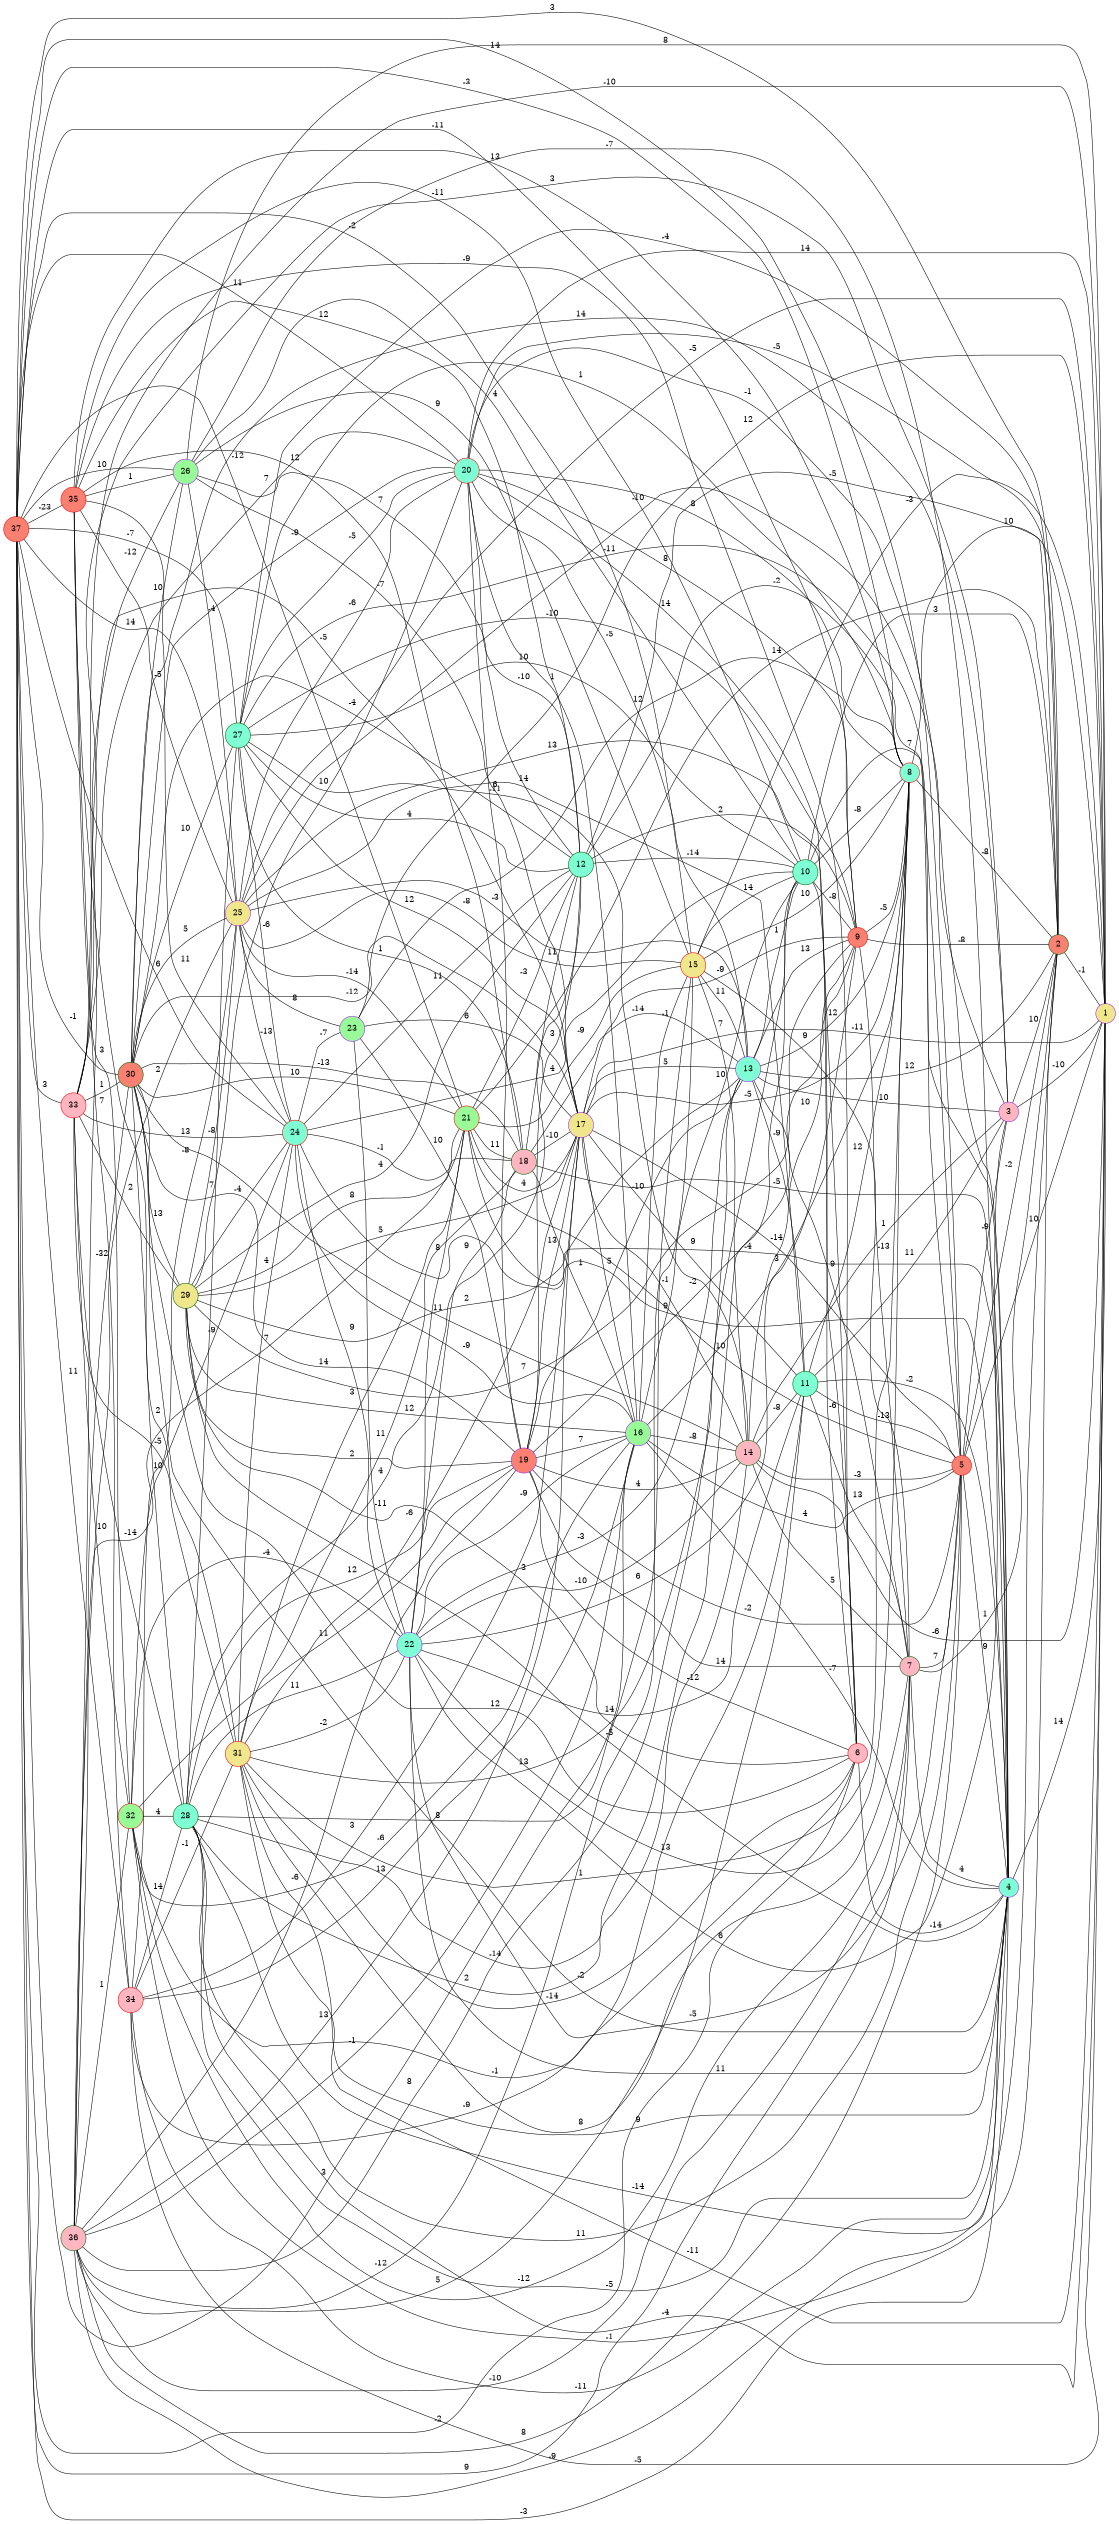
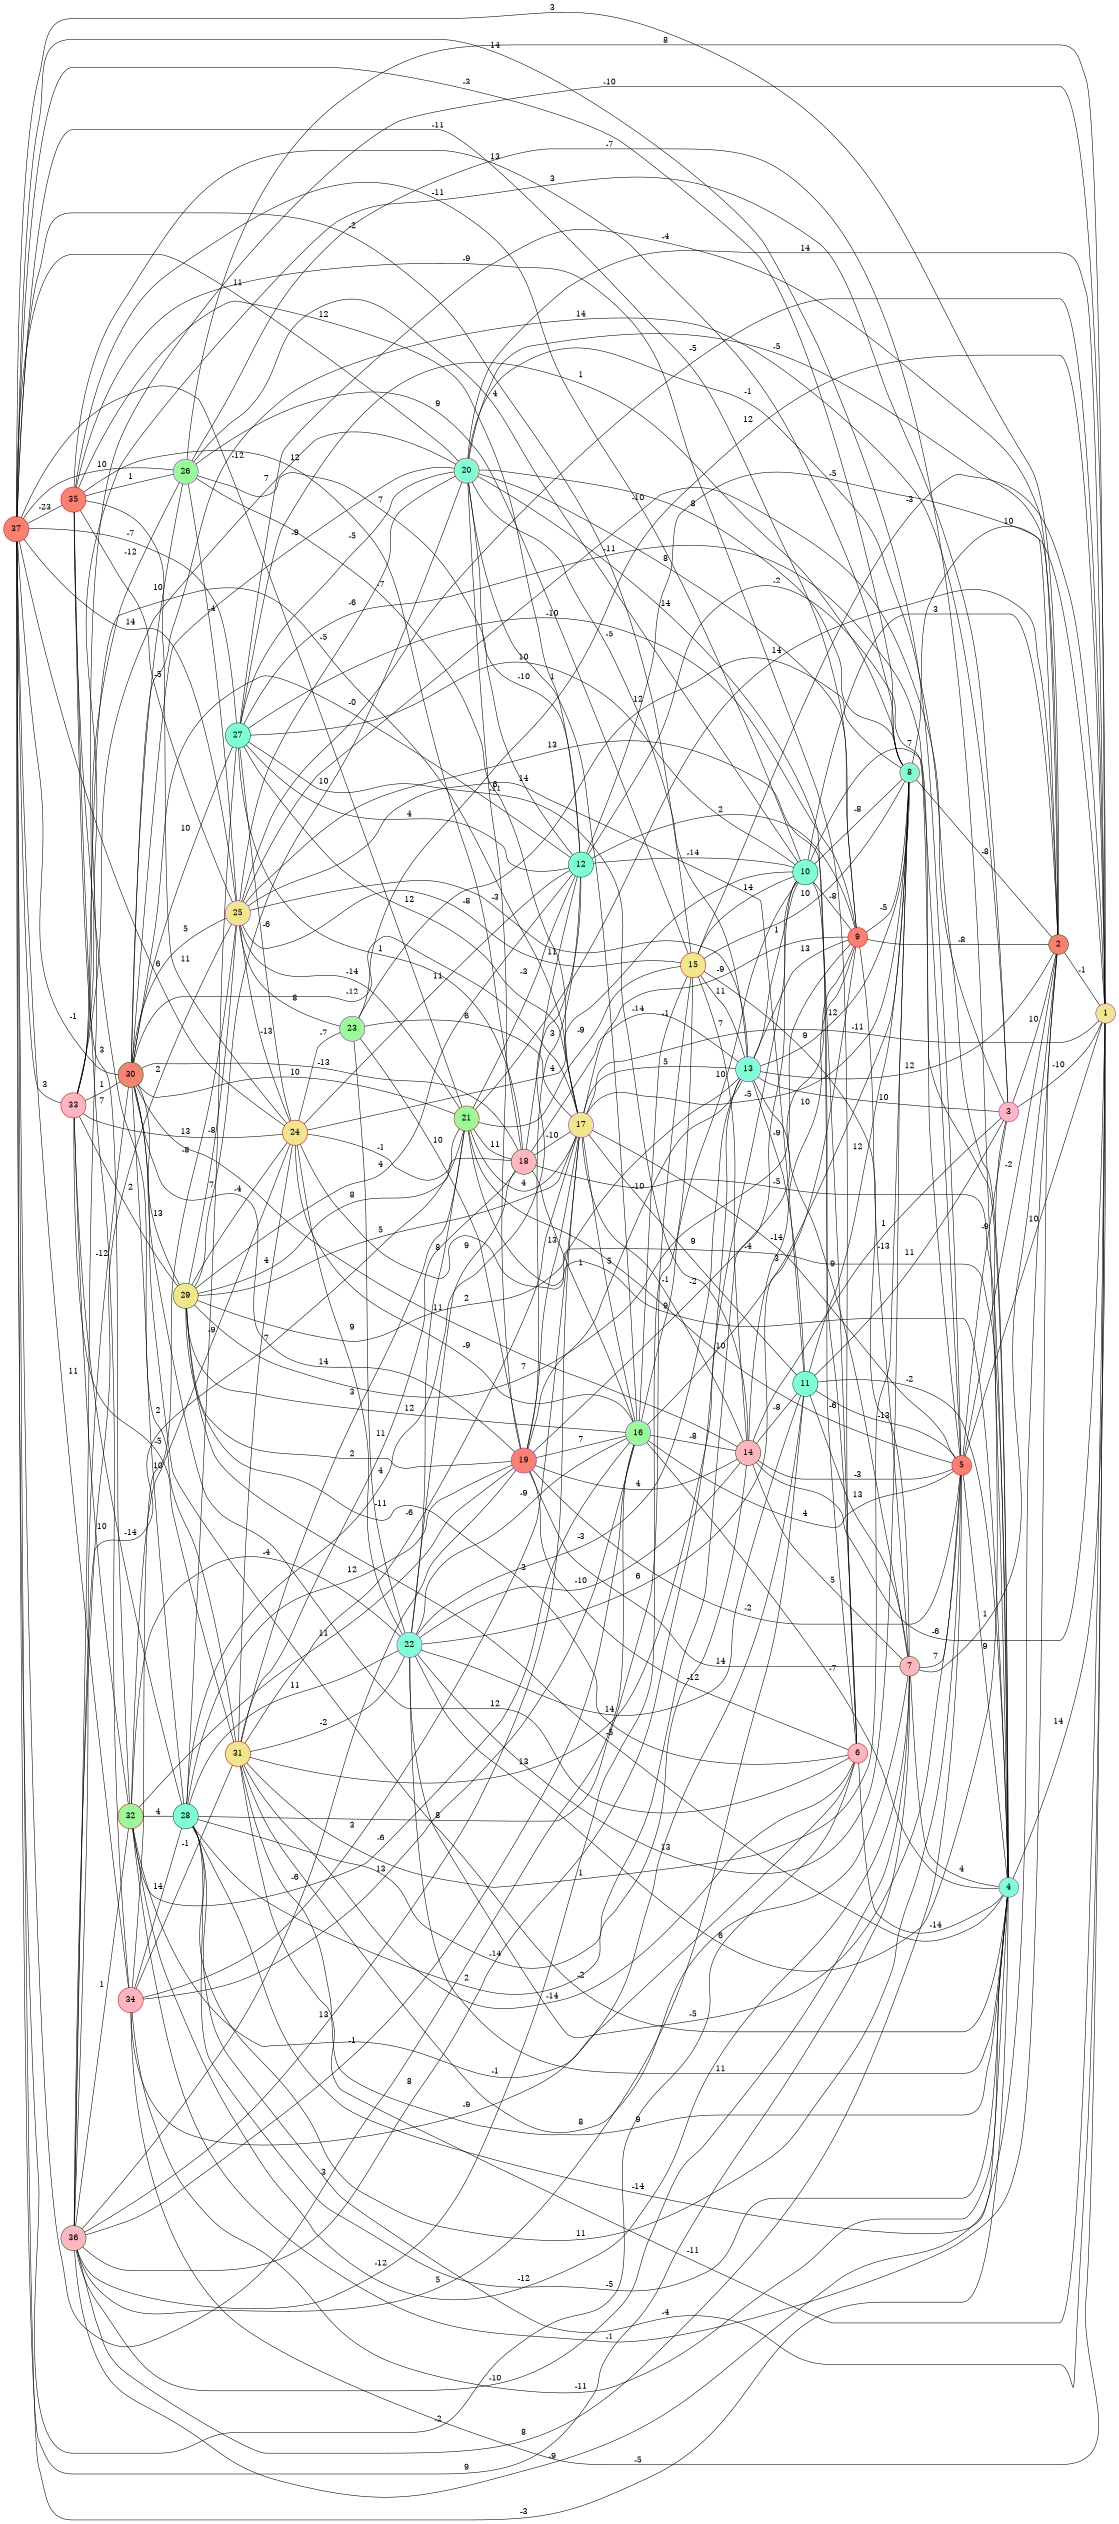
(352, 703) -> (352, 703)
(295, 1133) -> (295, 1133)
(102, 1254) -> (102, 1254)
